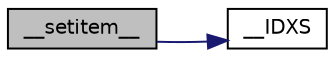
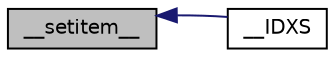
(182, 42) -> (202, 16)
